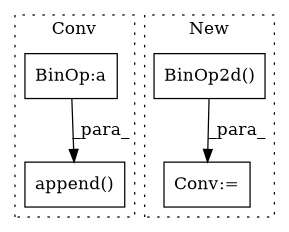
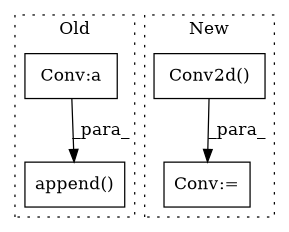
(75, 29) -> (75, 29)
(71, 76) -> (71, 76)
(210, 76) -> (210, 76)
